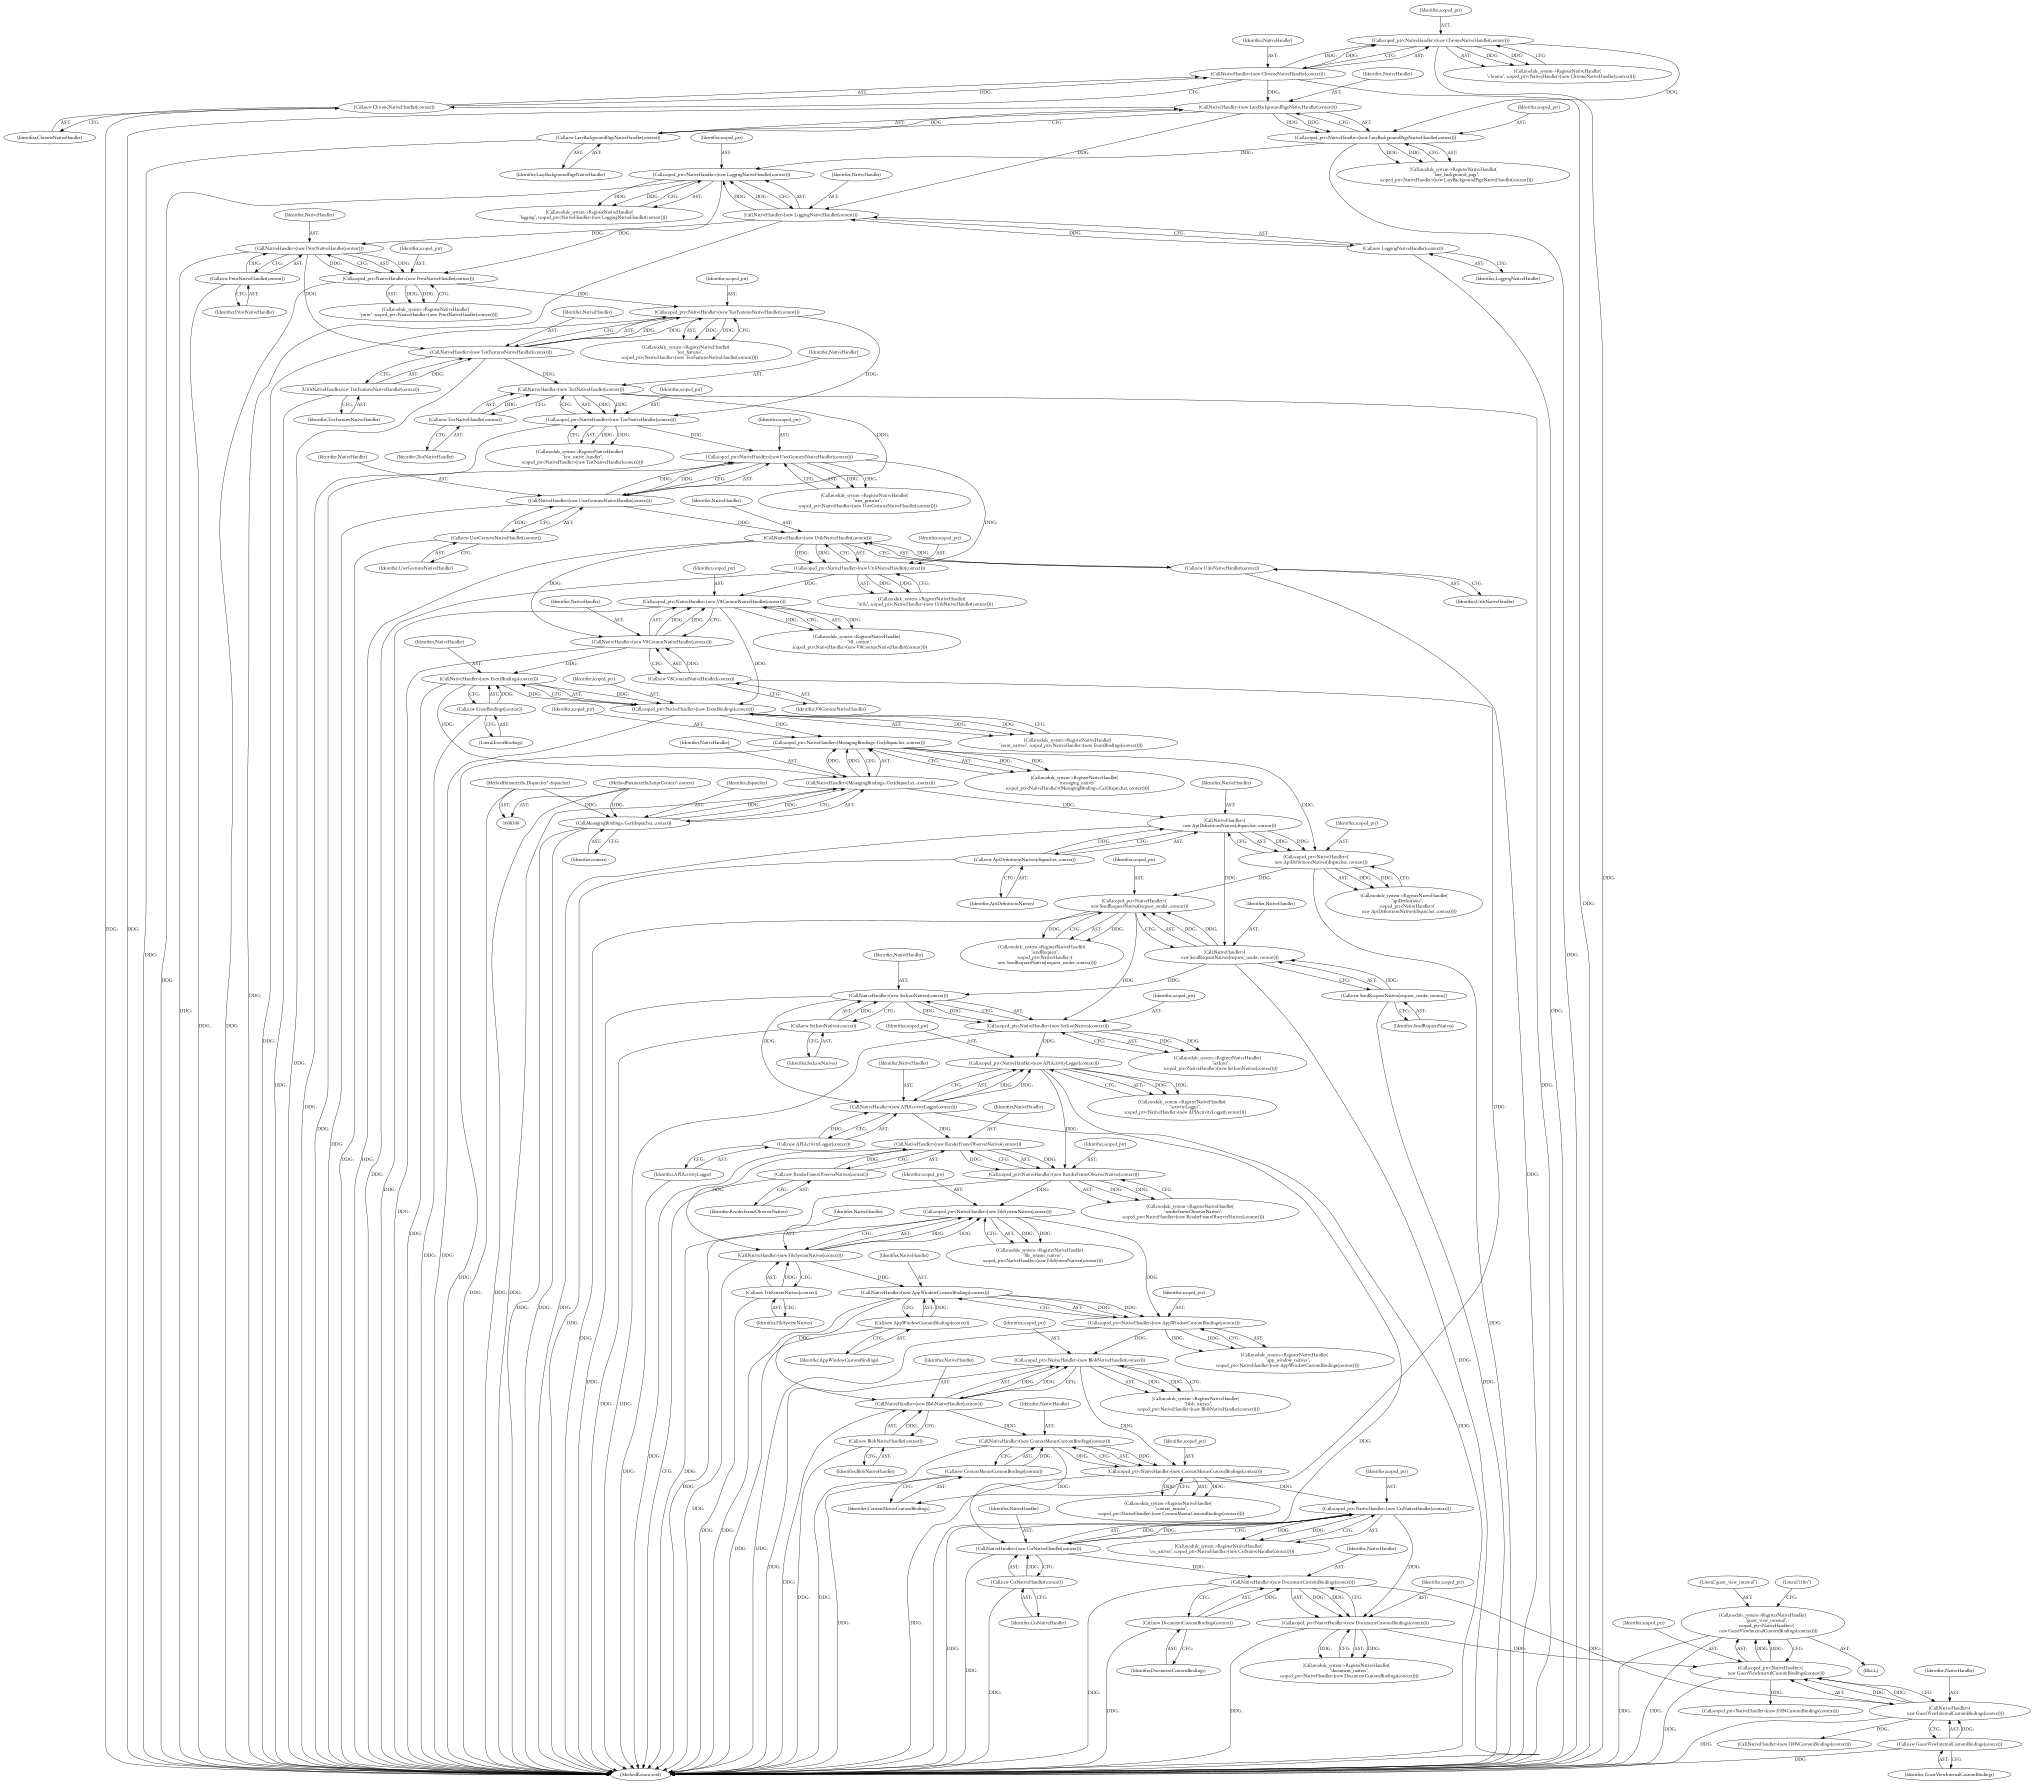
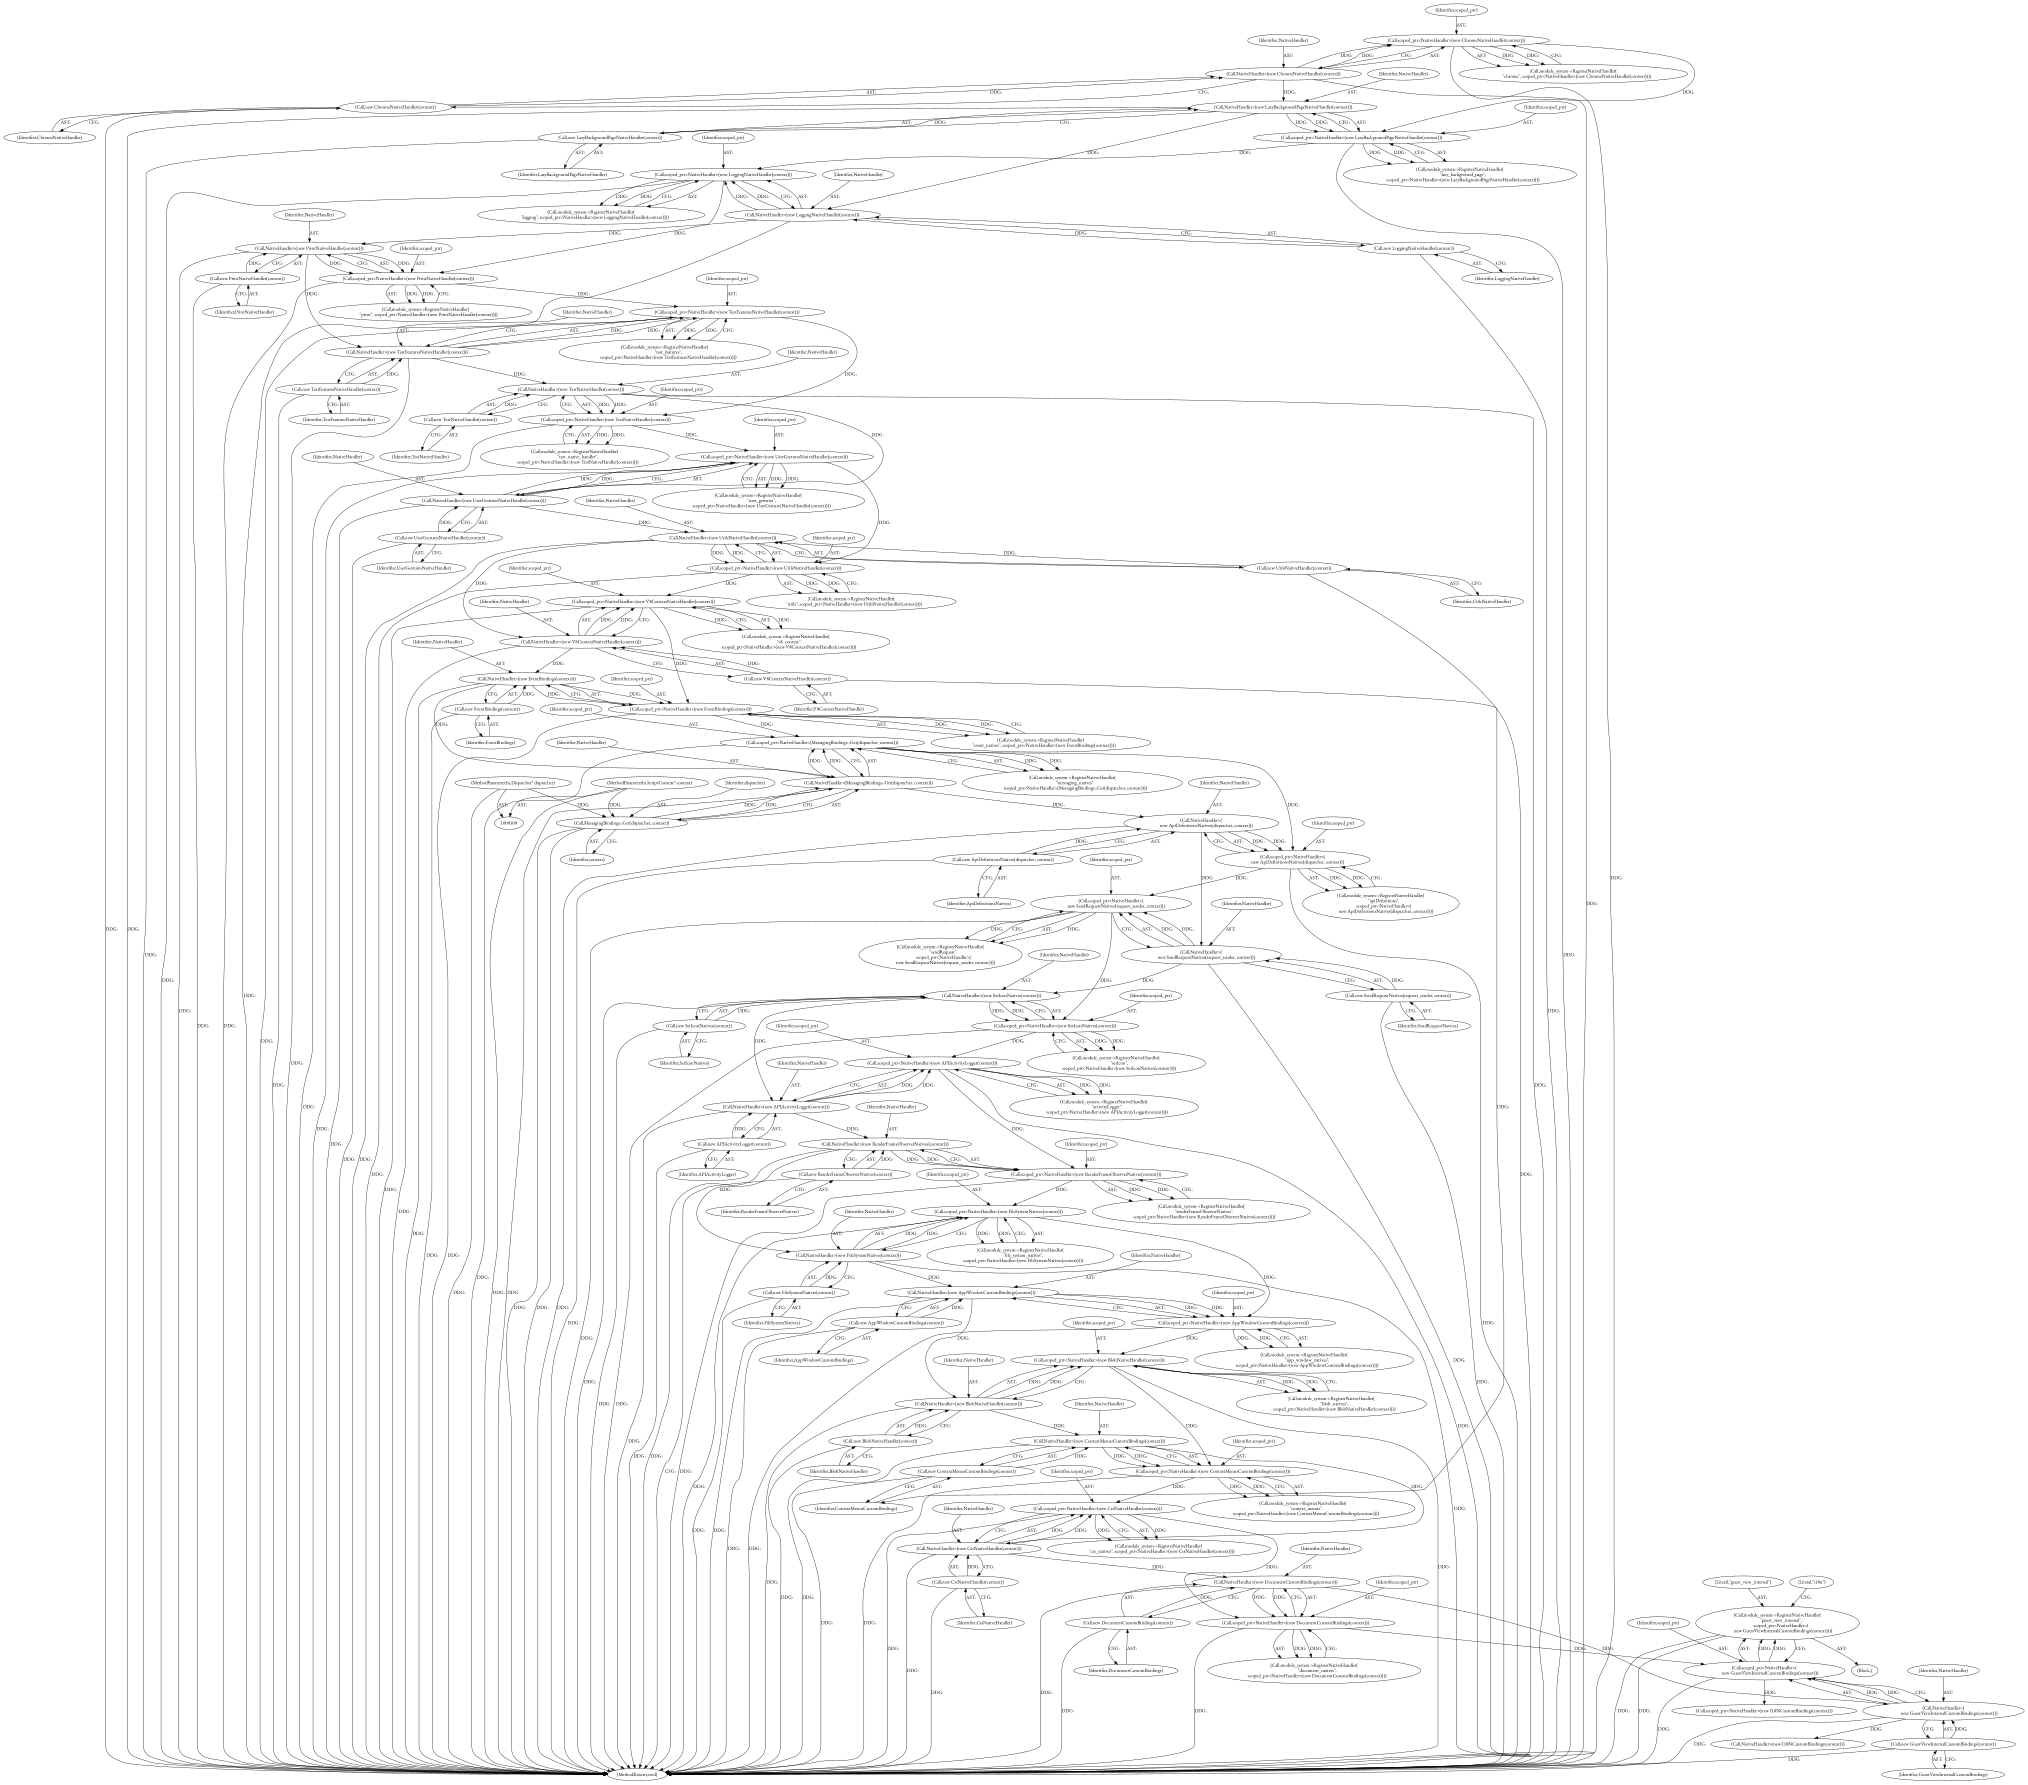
(360, 389) -> (336, 389)
(501, 743) -> (490, 743)
(622, 1468) -> (646, 1443)
